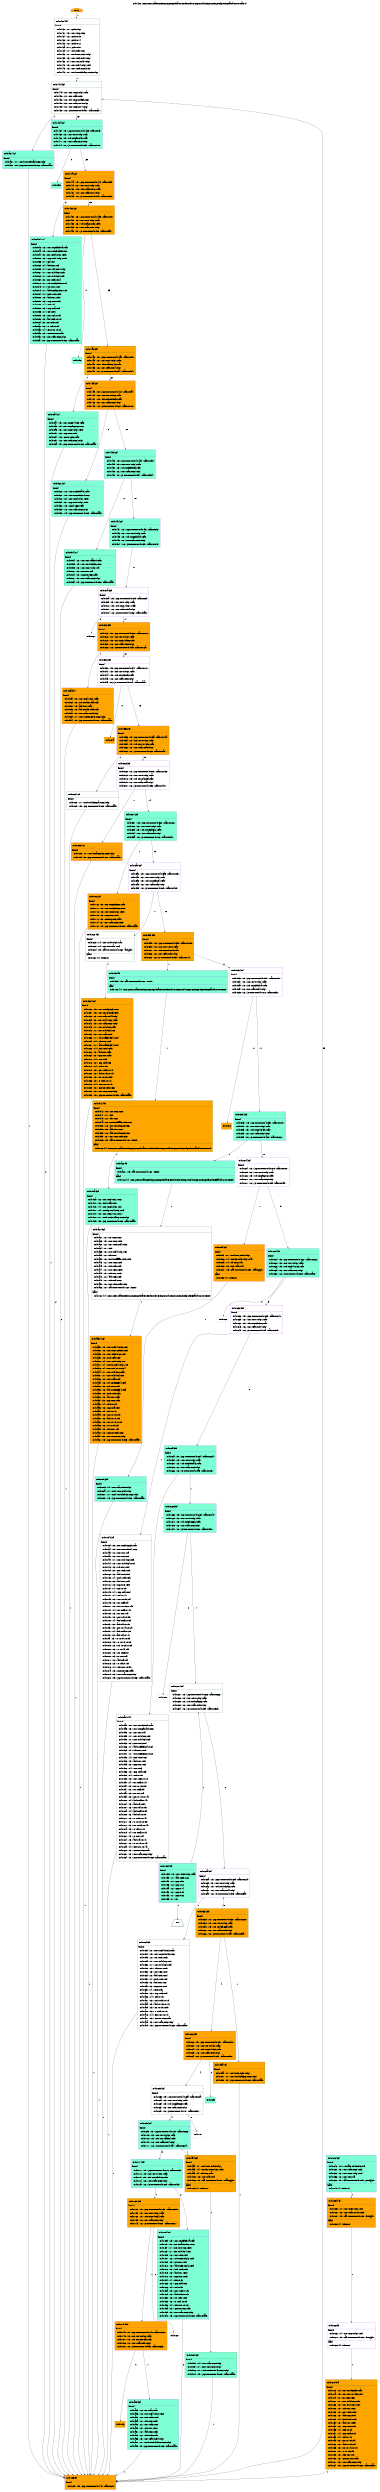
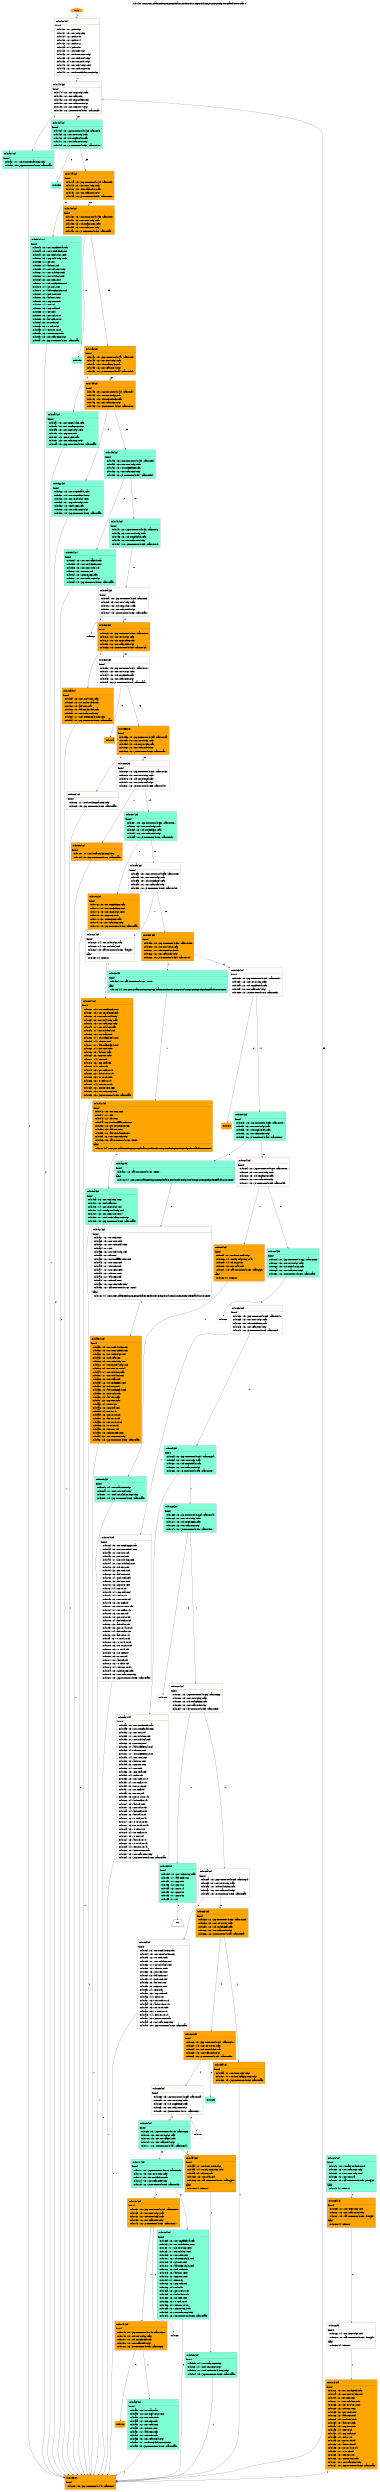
(276, 1289) -> none
(202, 1789) -> (180, 1787)
(223, 1903) -> (220, 1902)
